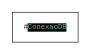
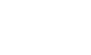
(45, 27) -> none
